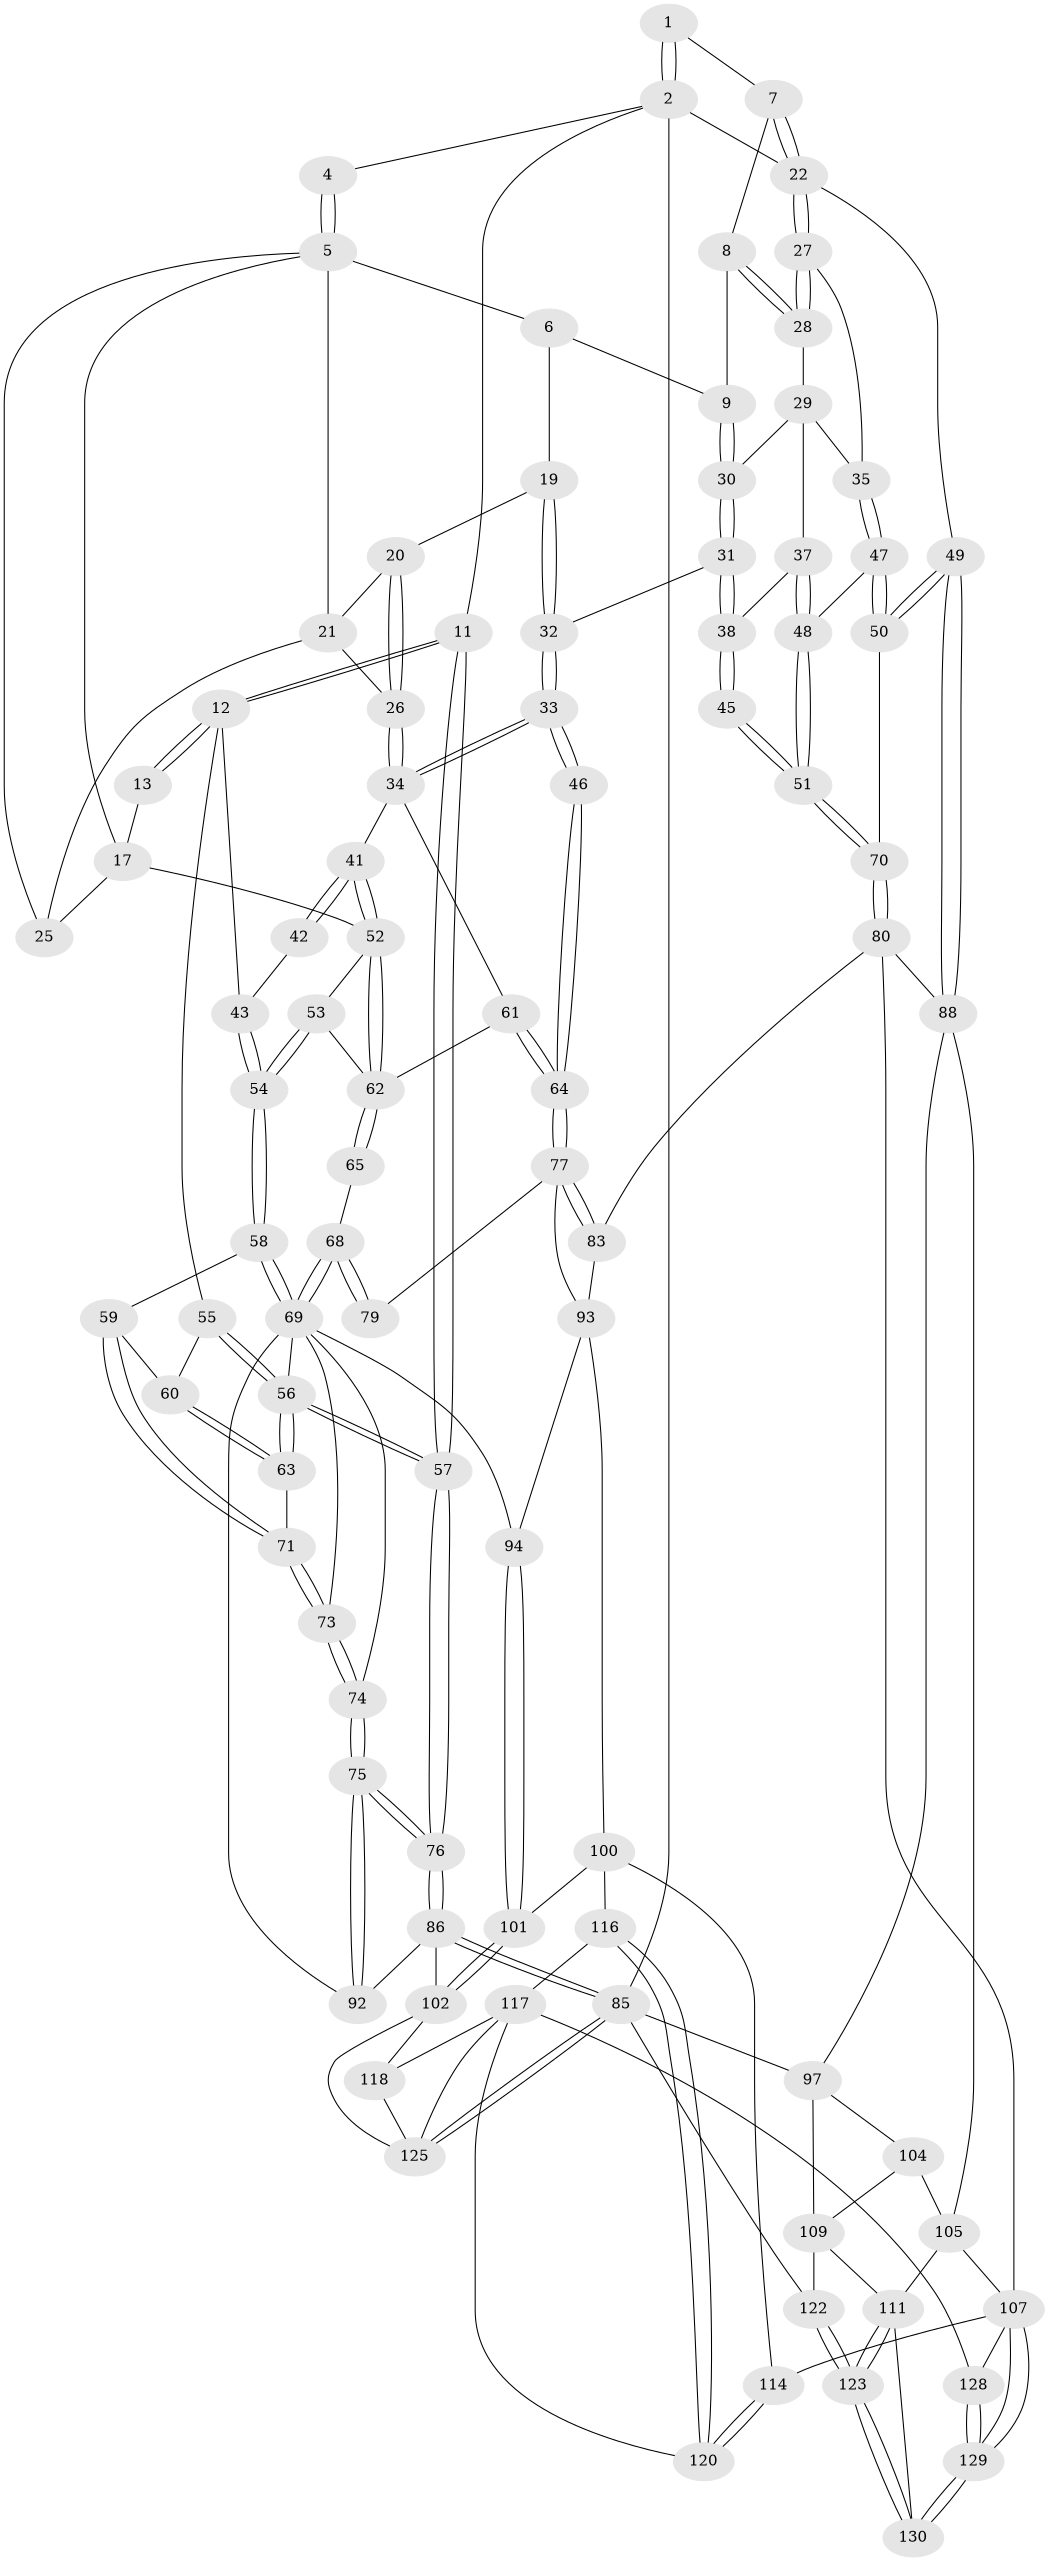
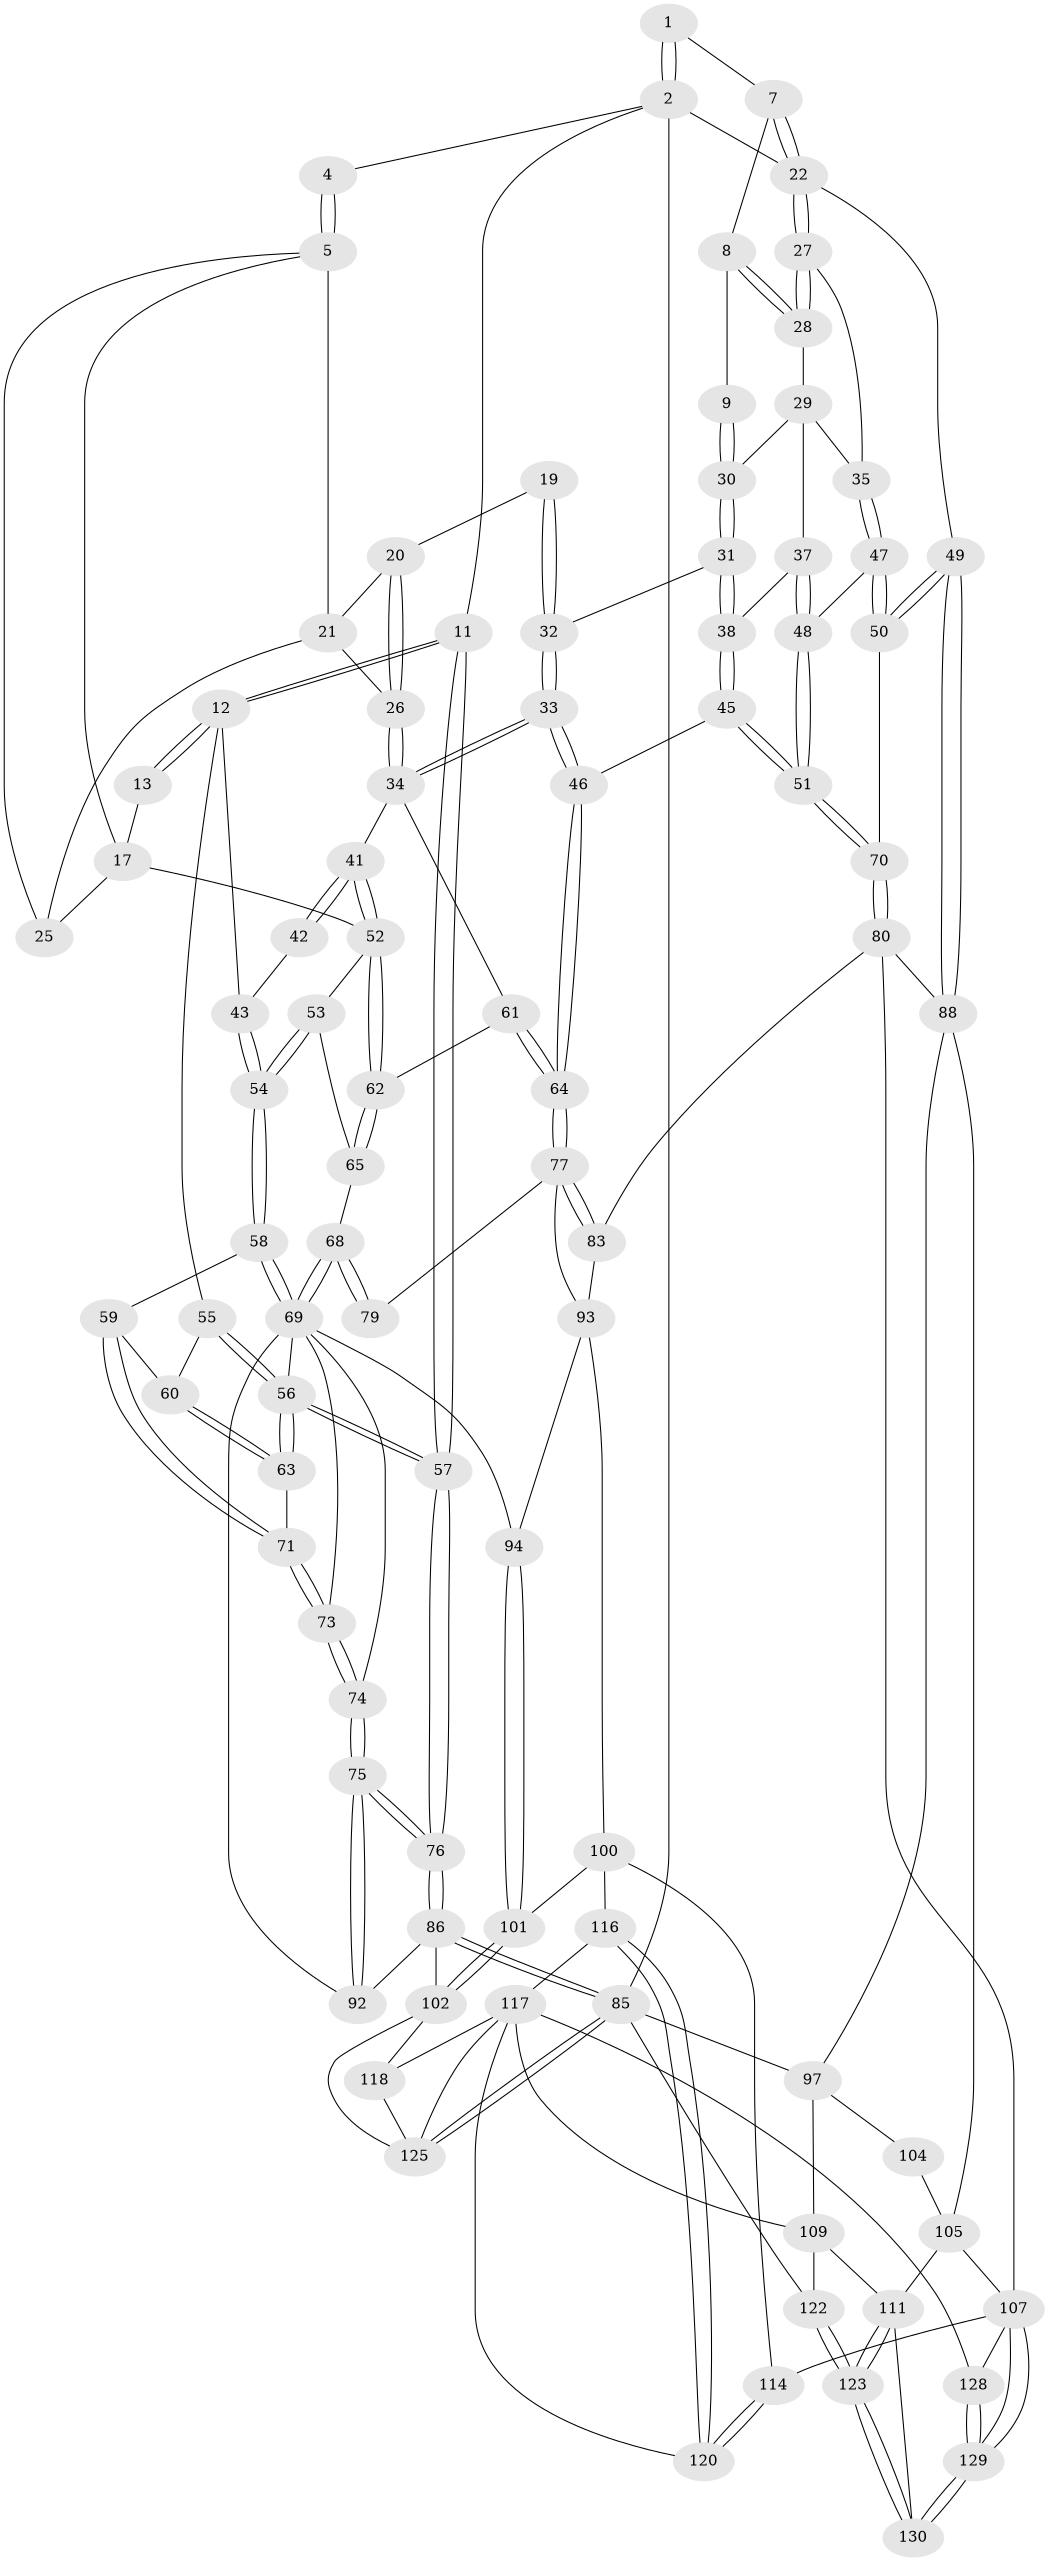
(549, 328) -> none
none -> (653, 747)
(346, 1052) -> (333, 1091)
(864, 2195) -> (618, 2162)
